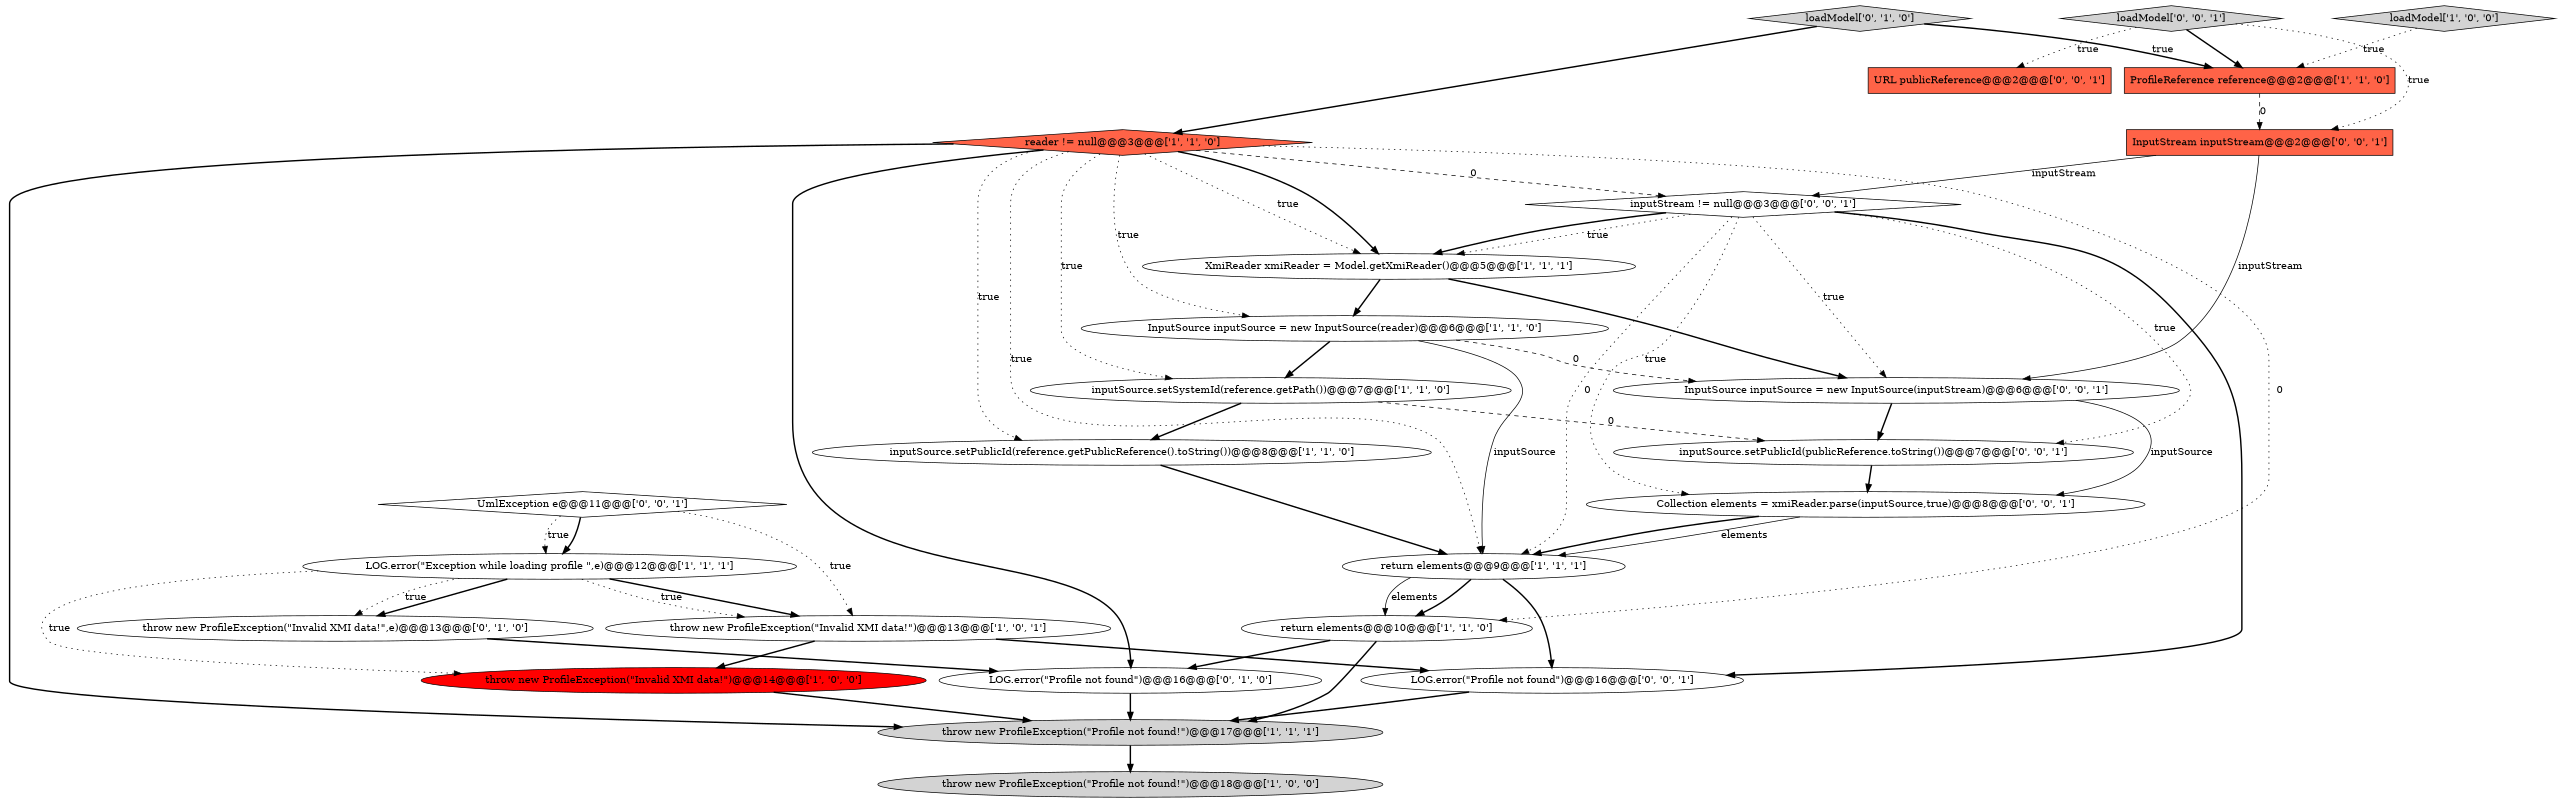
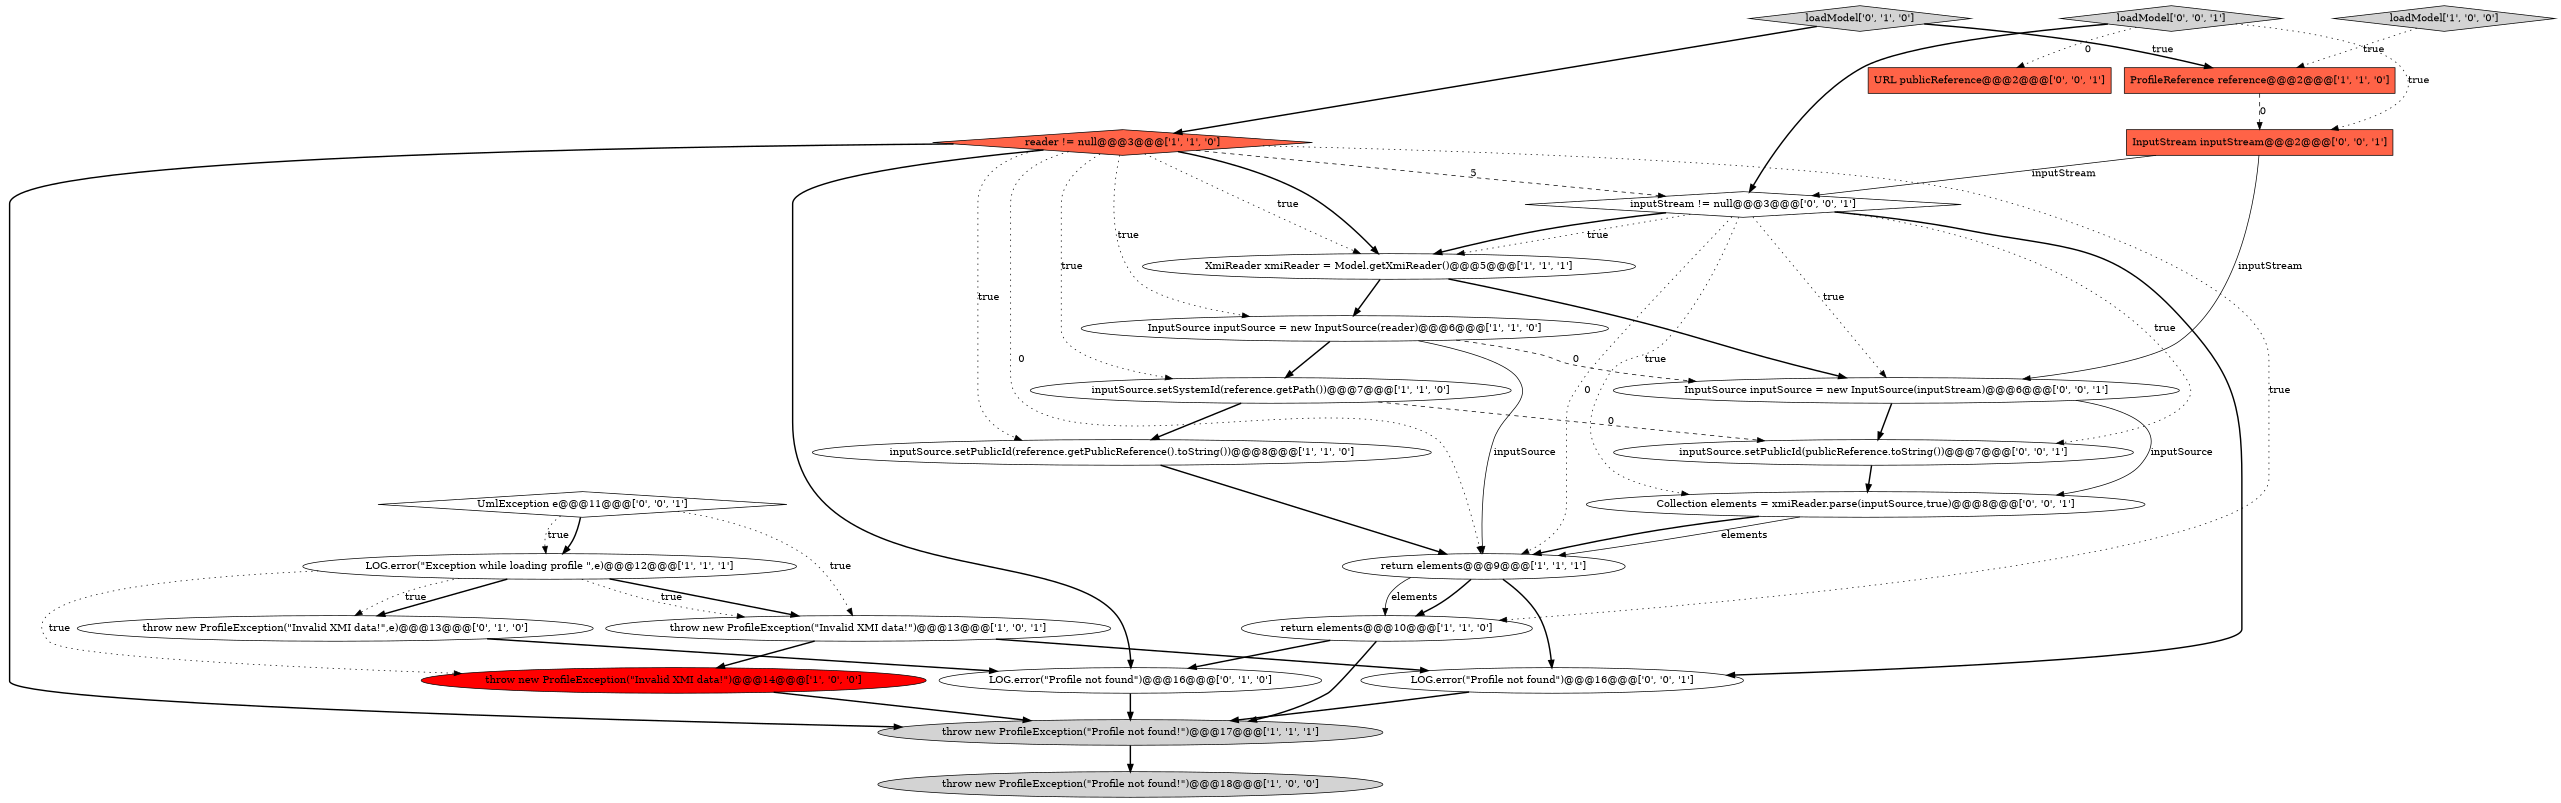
(2211, 47) -> (1904, 53)
(2088, 50) -> (2088, 50)
(1474, 173) -> (1474, 173)
(1022, 359) -> (1022, 359)
(2280, 390) -> (2280, 390)
